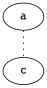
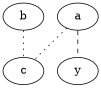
none -> (23, 17)
none -> (78, 71)
